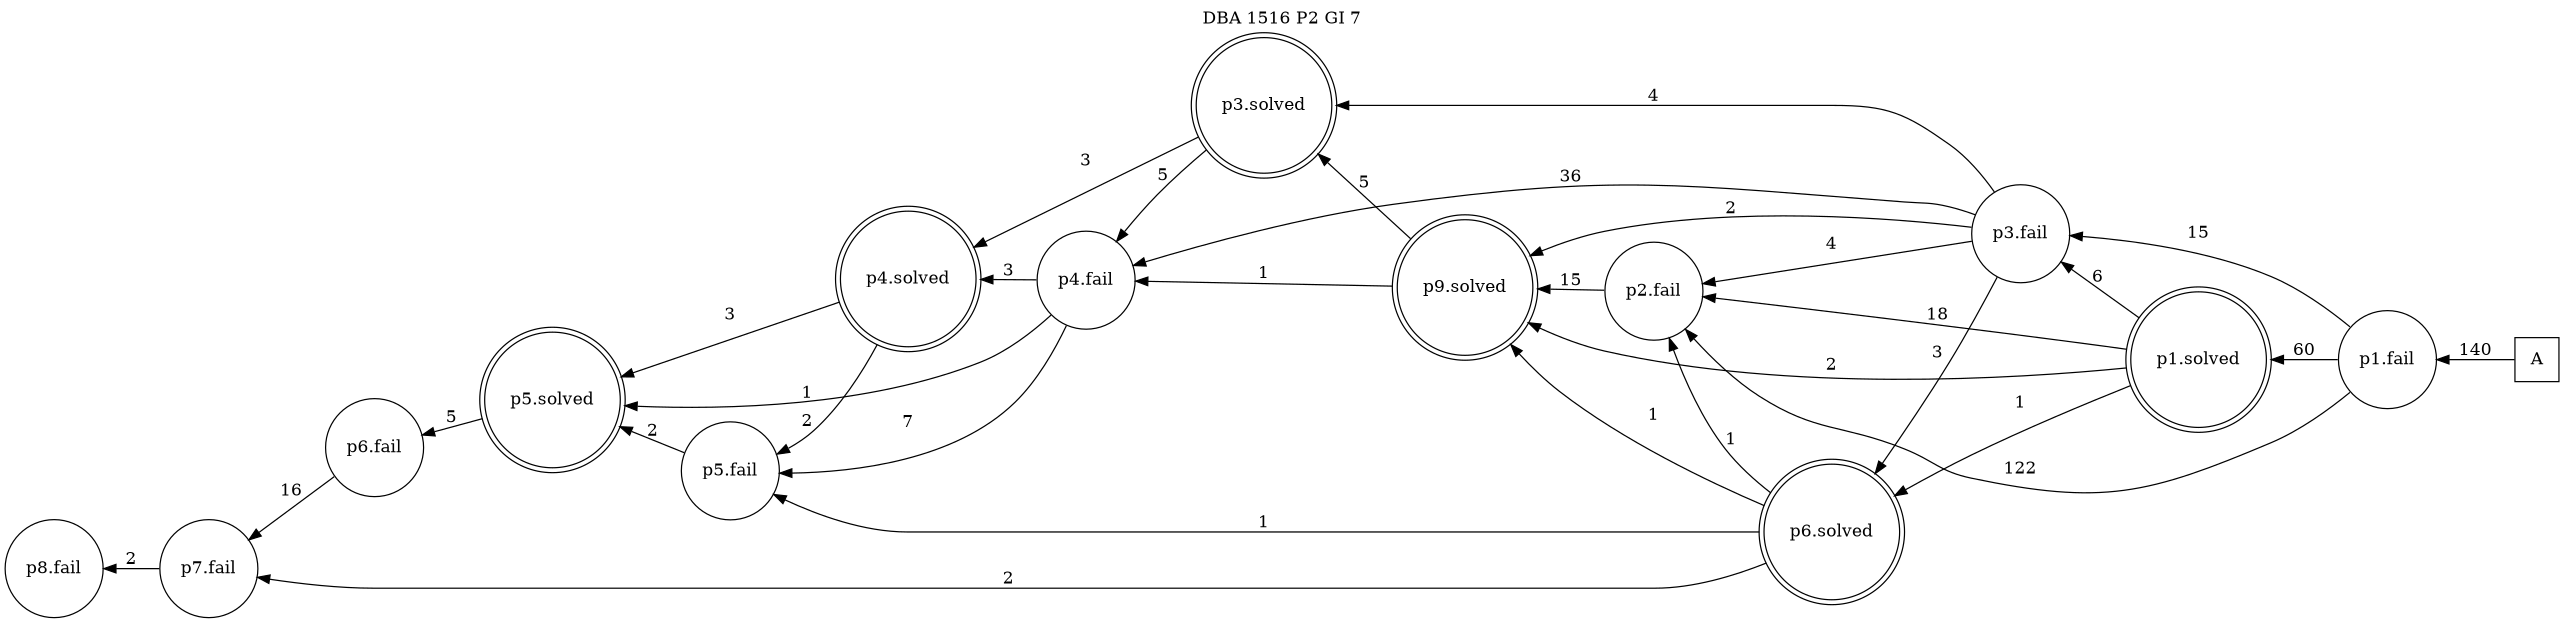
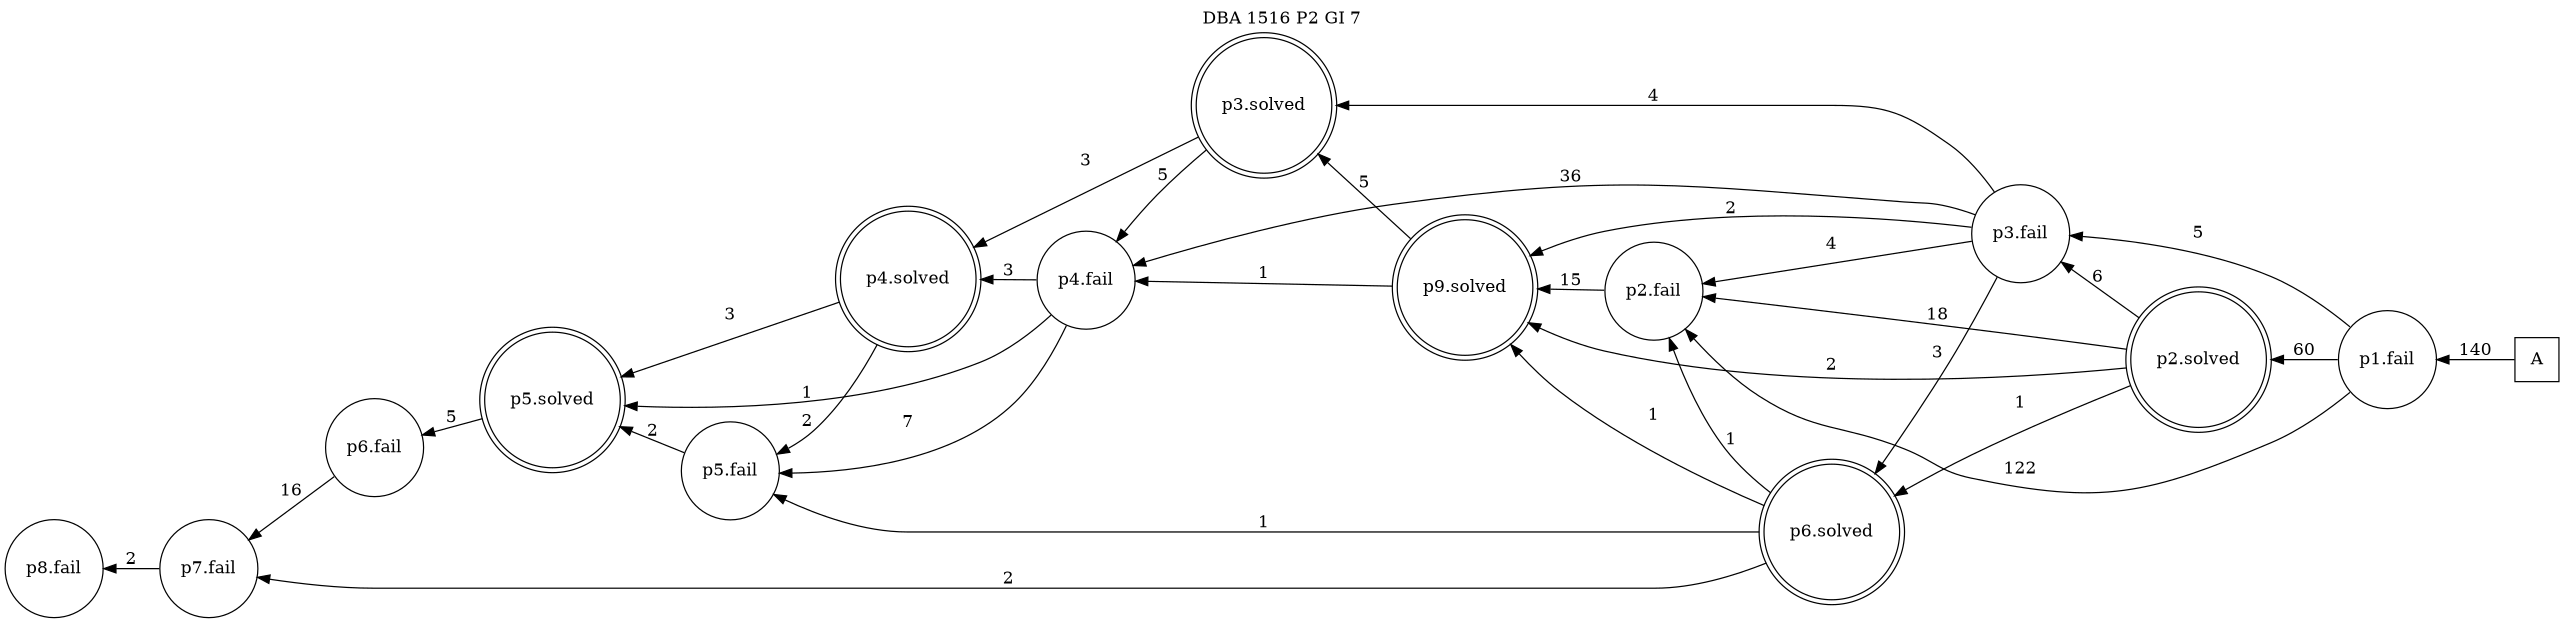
(2199, 233) -> (2199, 233)
(2199, 360) -> (2199, 360)
